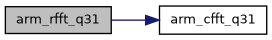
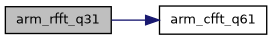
(213, 20) -> (213, 20)
